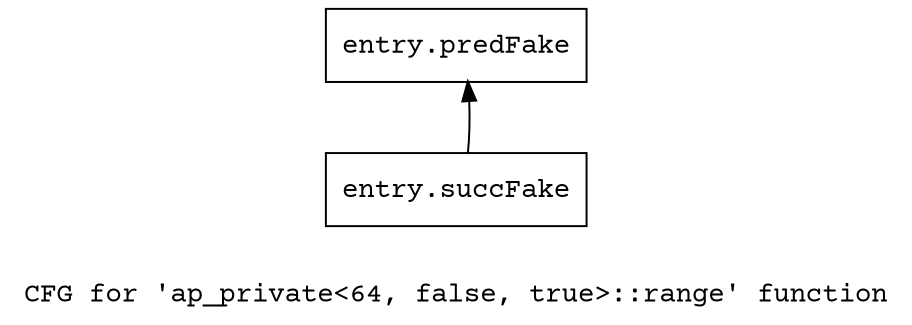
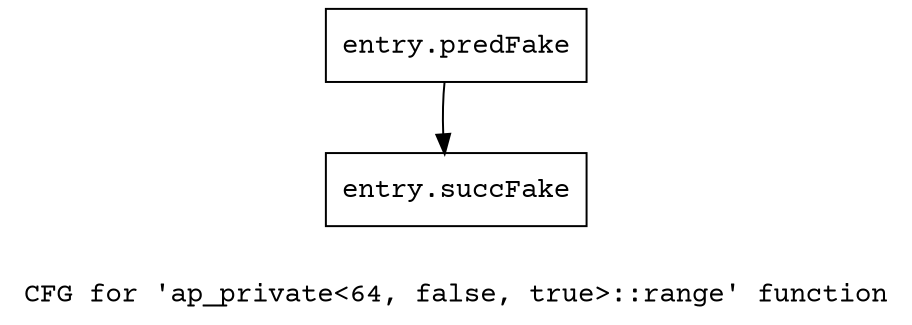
(469, 128) -> (443, 108)
